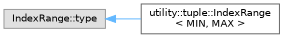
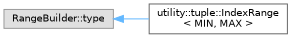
(55, 19) -> (59, 19)
